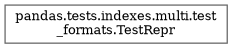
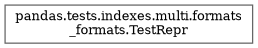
(116, 24) -> (129, 24)
